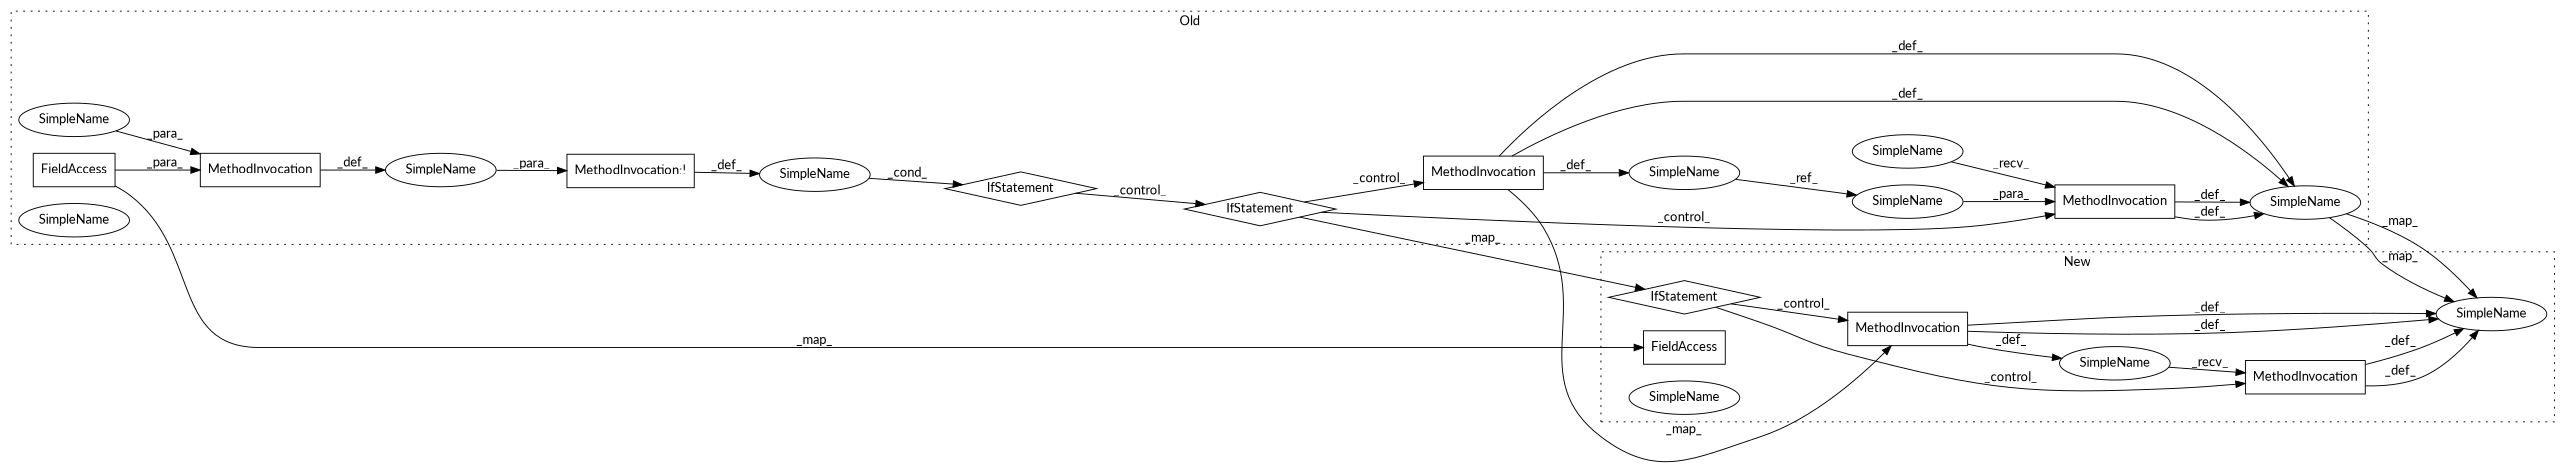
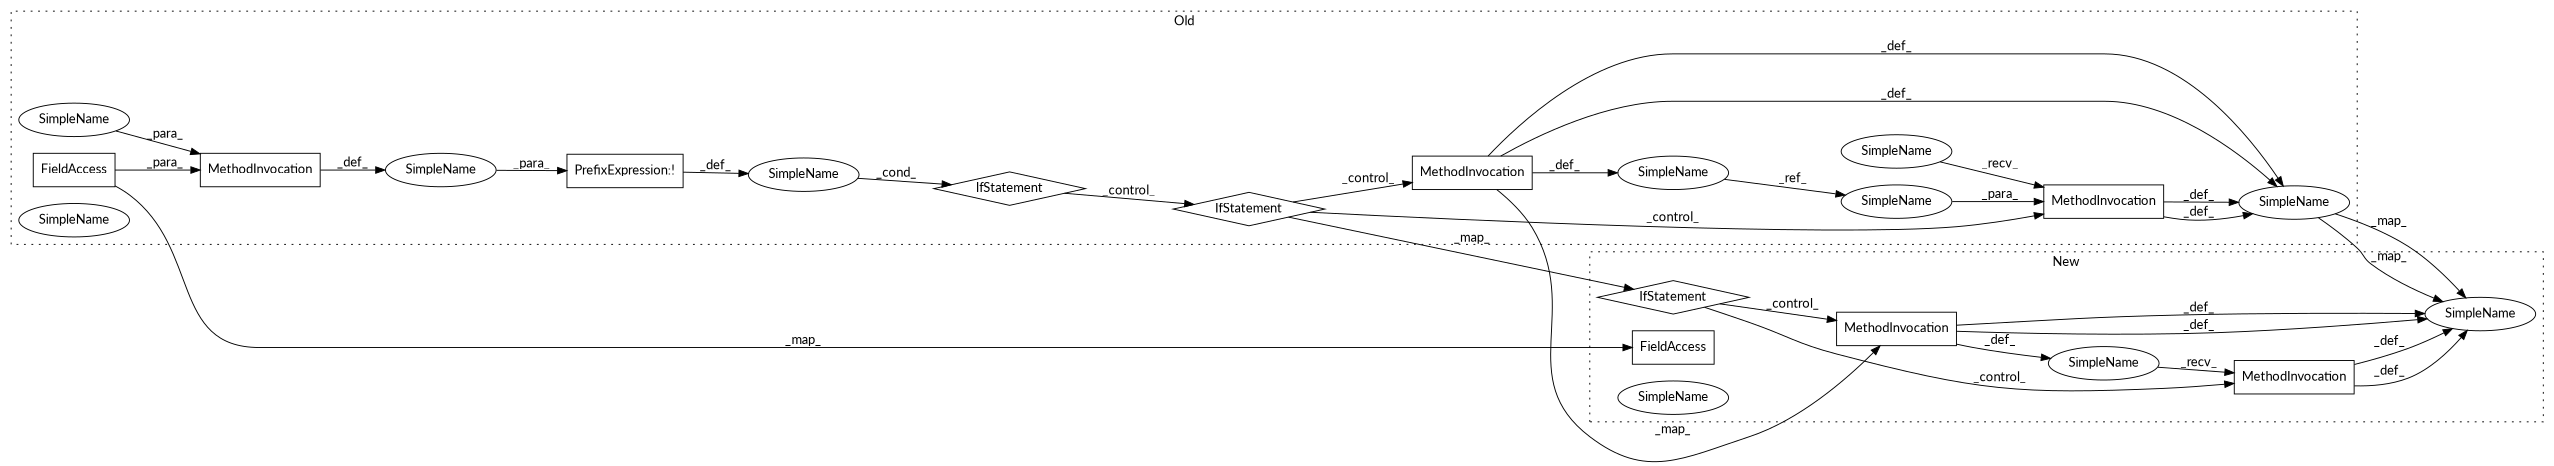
(631, 171) -> (625, 171)
